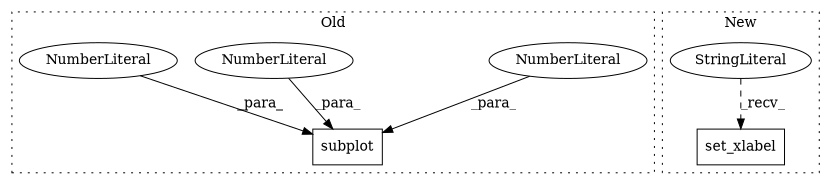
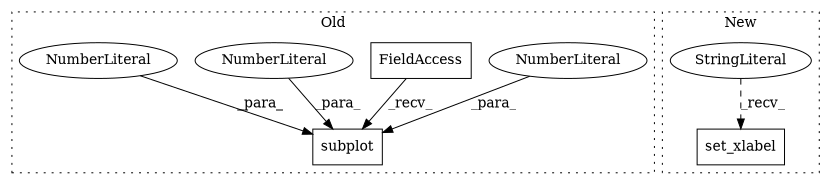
none -> (421, 61)
